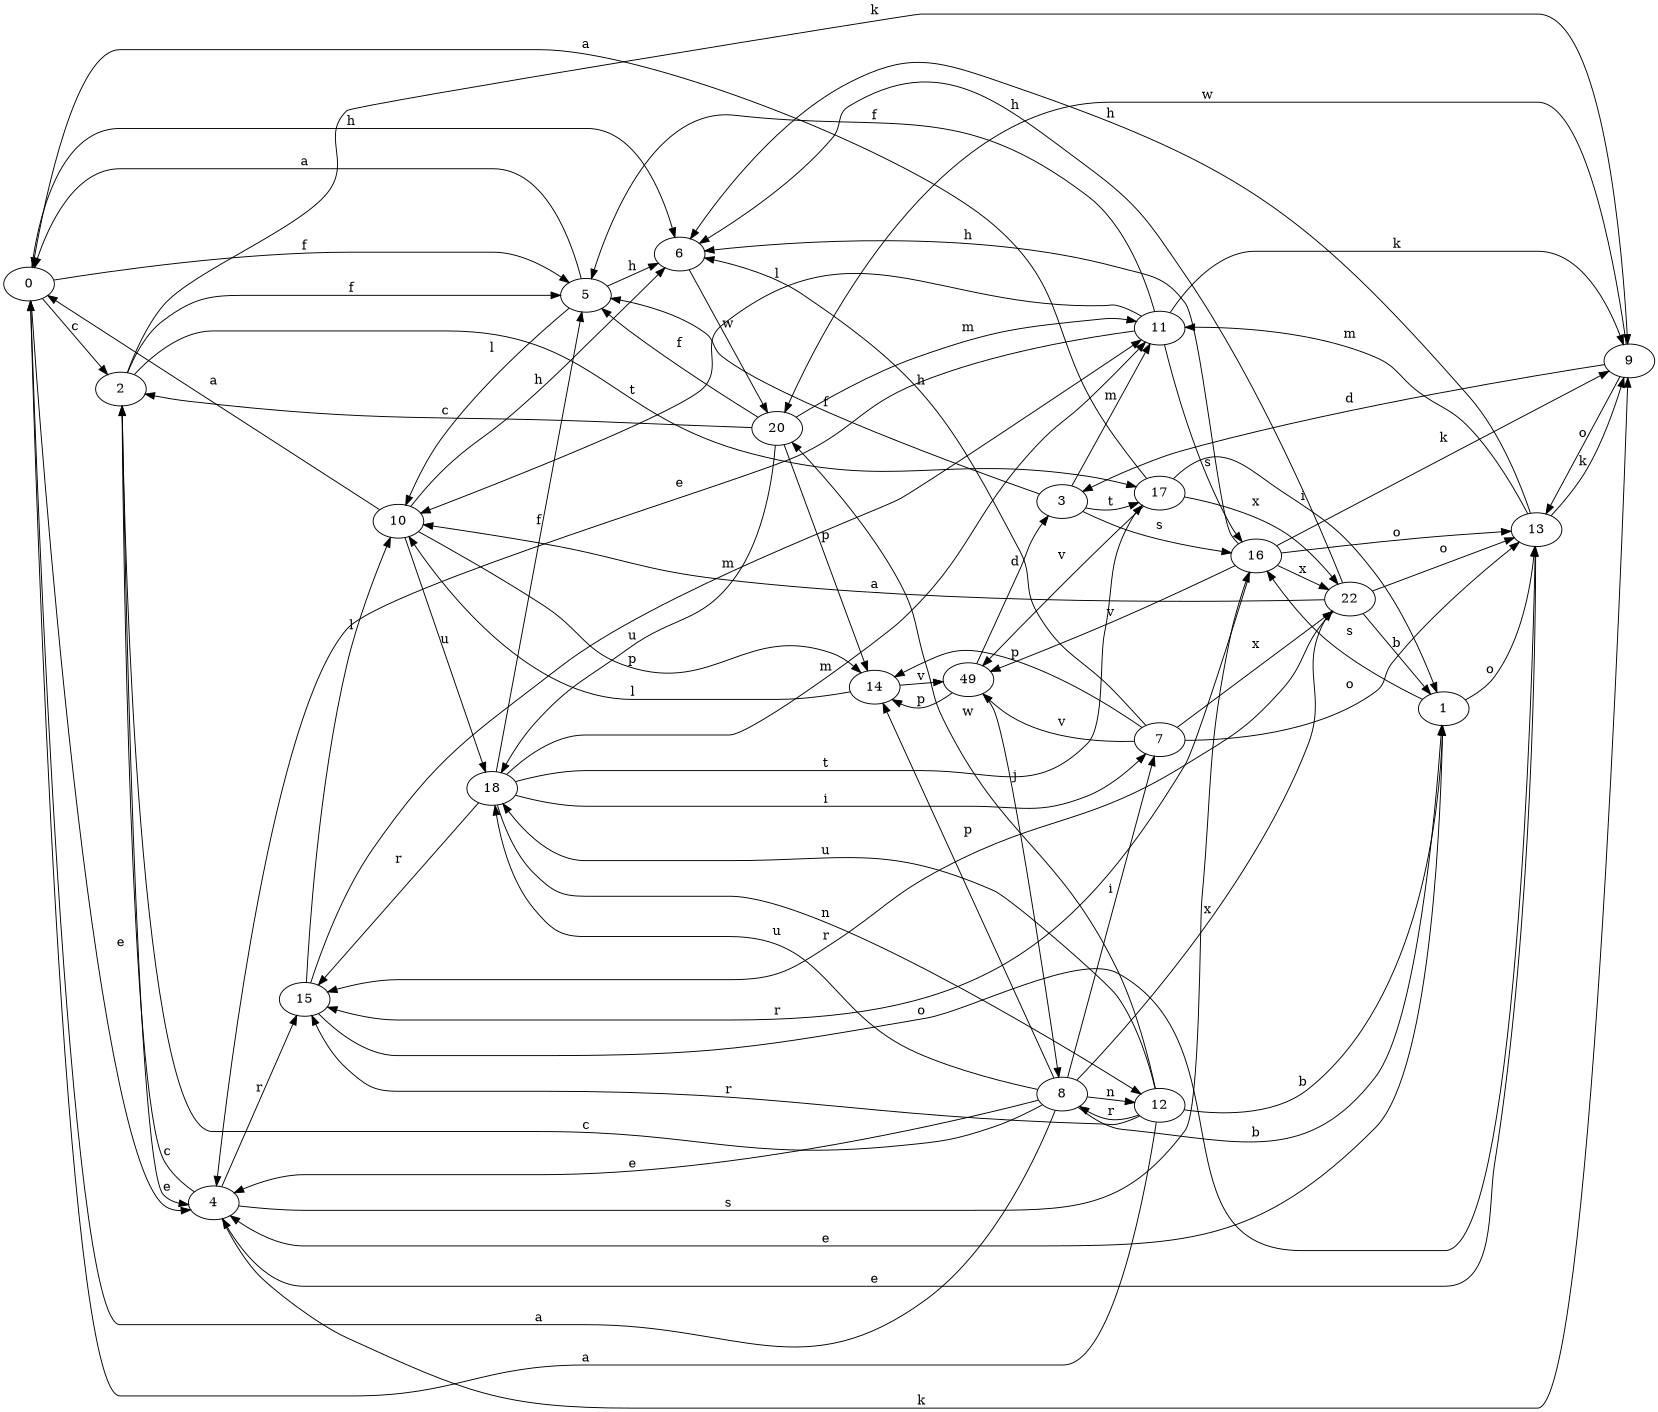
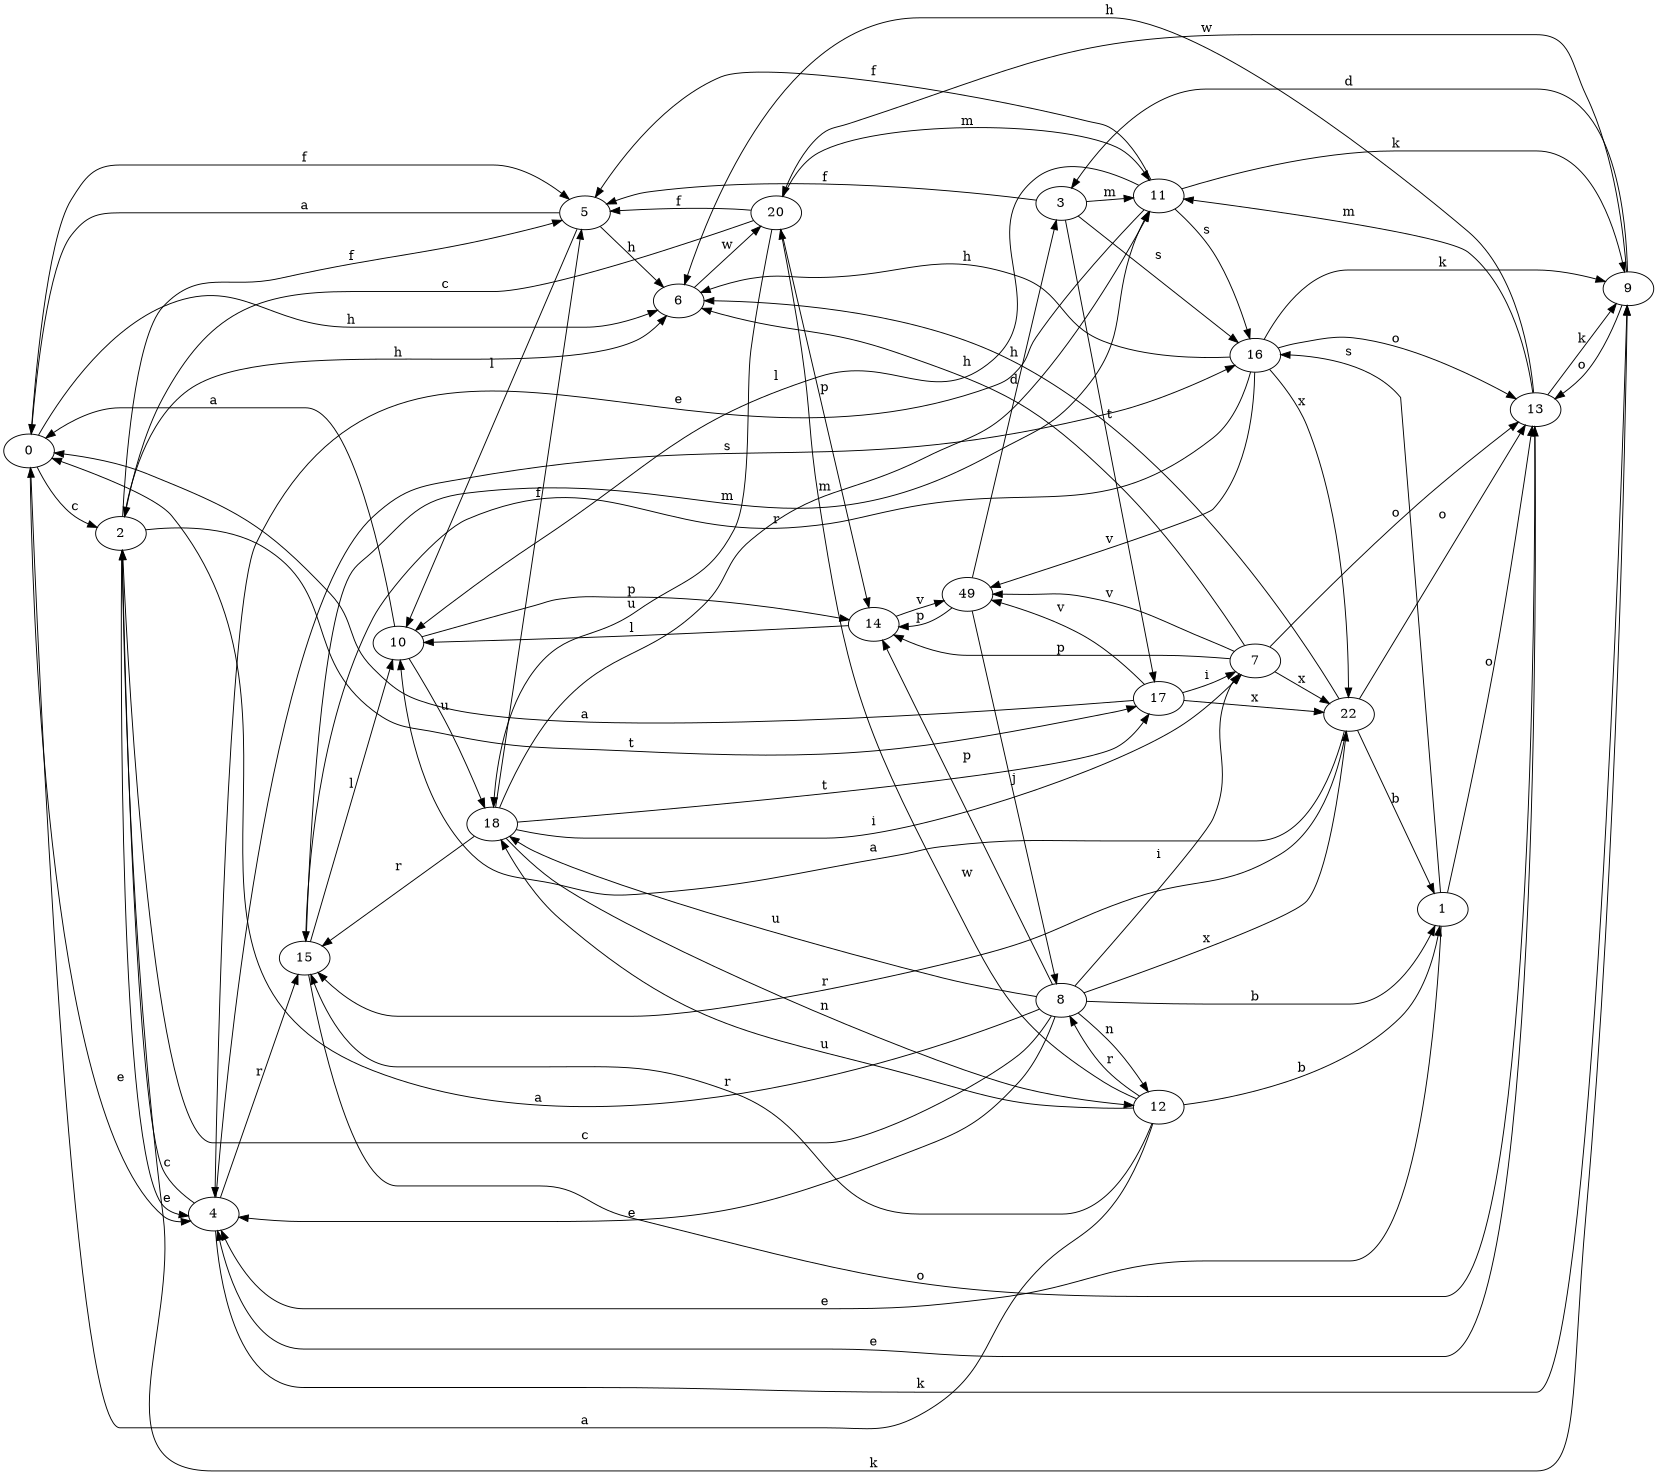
(536, 393) -> (353, 360)
(1333, 527) -> (1205, 686)
